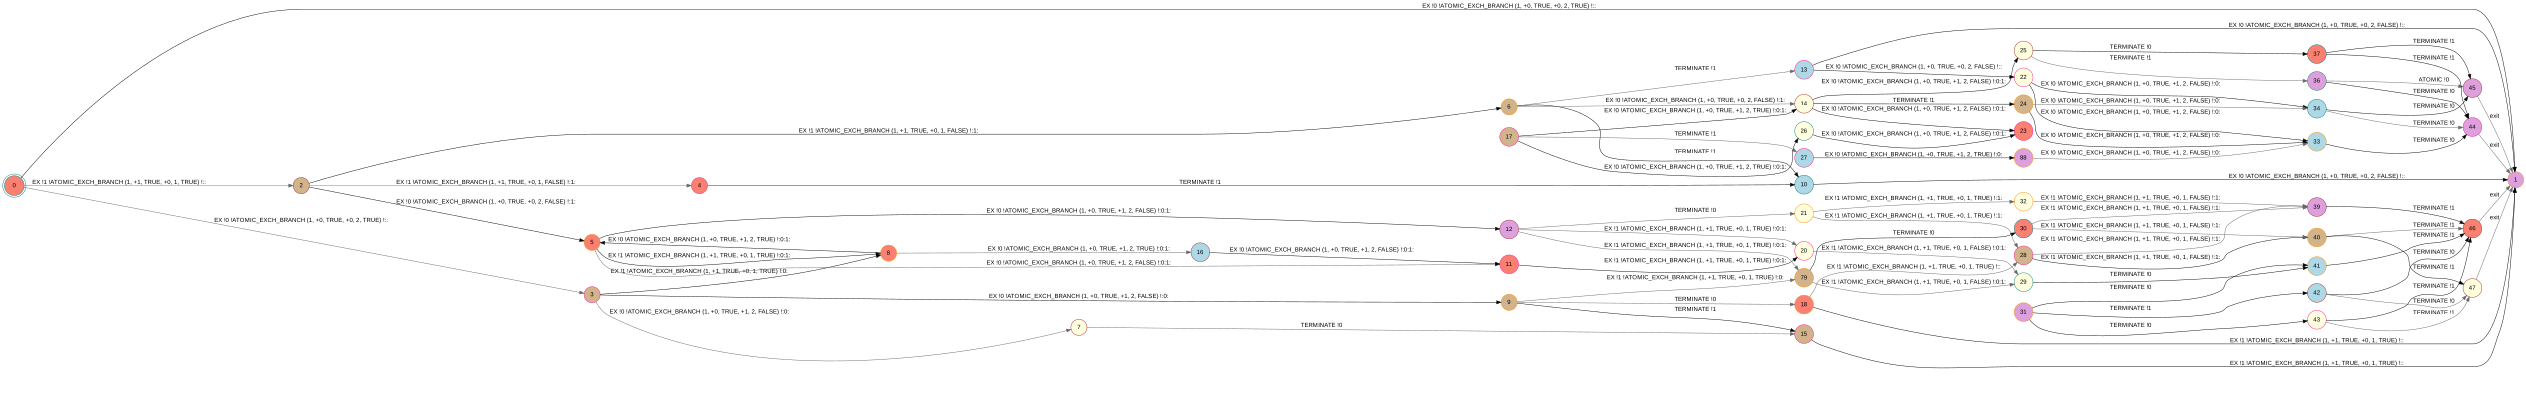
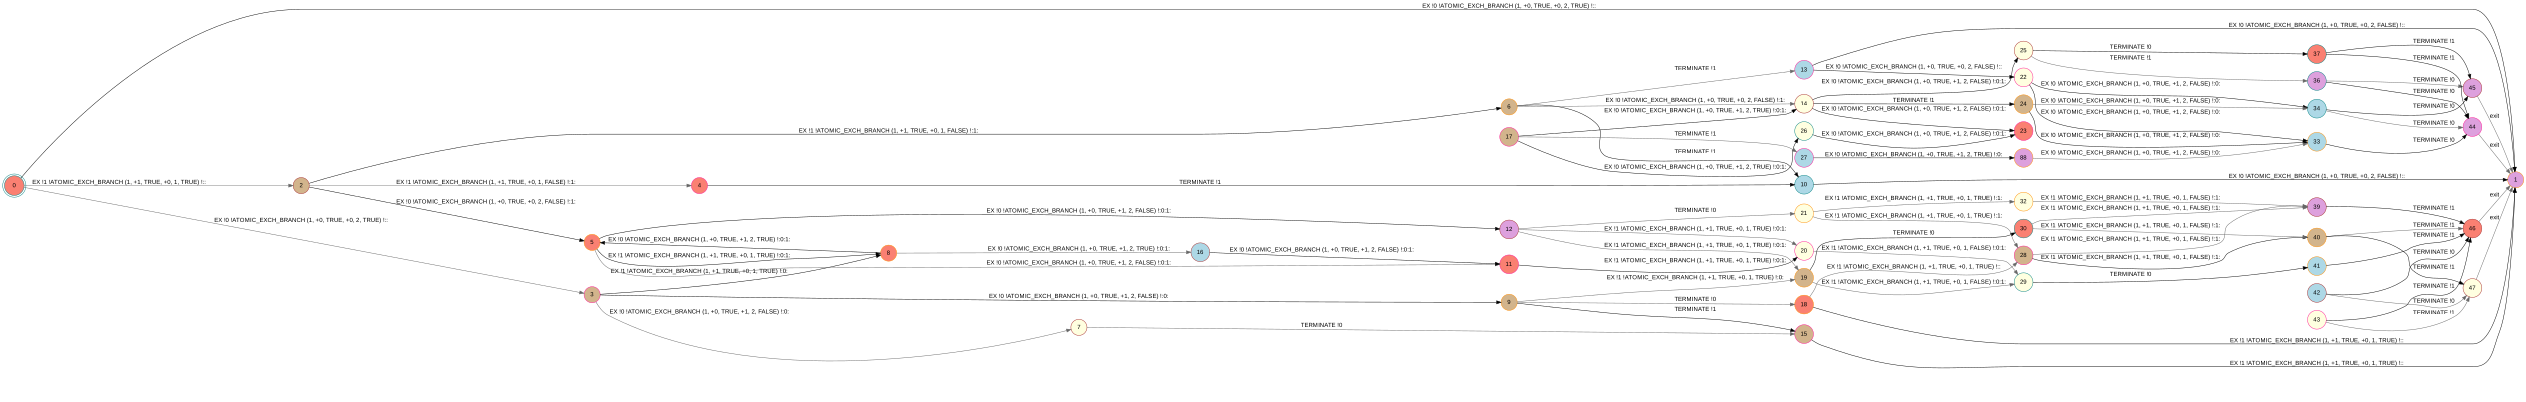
(2434, 80) -> (2434, 80)
(1804, 278) -> (1804, 278)
(2024, 312) -> none
